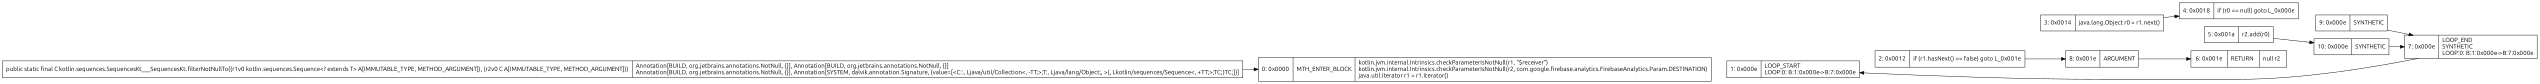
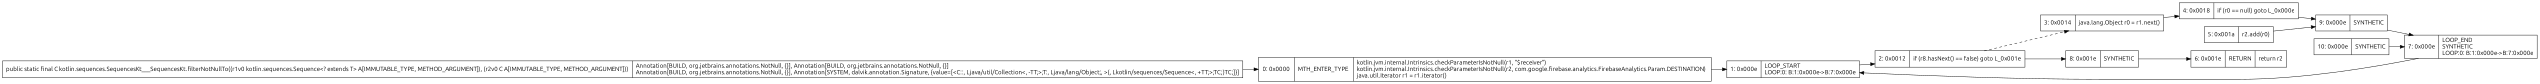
none -> (2305, 18)
(2292, 40) -> (2292, 29)
none -> (2024, 41)
(1967, 59) -> (1967, 59)
(2119, 59) -> (2119, 59)
(2272, 59) -> (2271, 59)
none -> (1865, 65)
(1324, 69) -> (1323, 69)
none -> (1717, 69)
